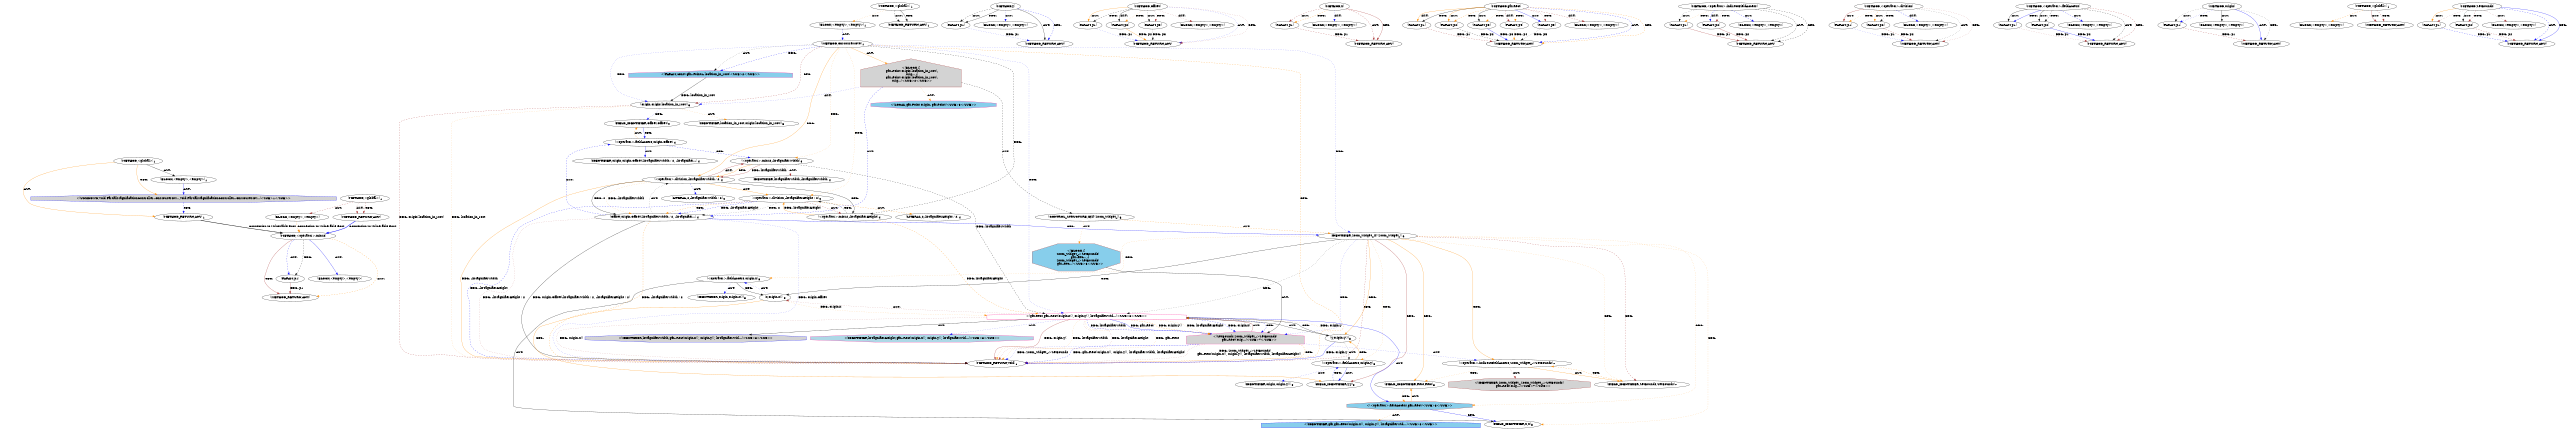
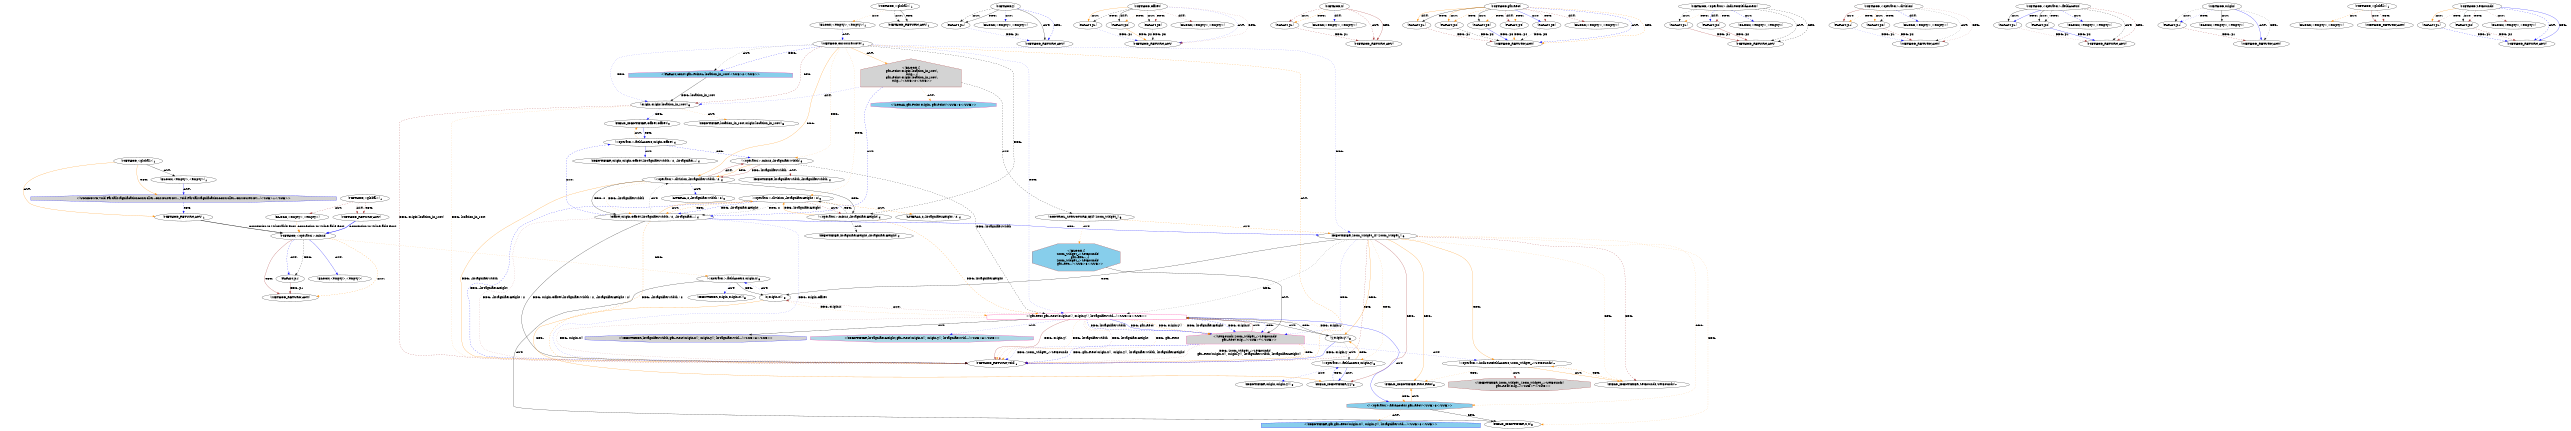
(736, 189) -> (704, 203)
(1305, 199) -> (1305, 199)
none -> (859, 236)
(1057, 273) -> (517, 257)
(1462, 415) -> (1462, 415)
